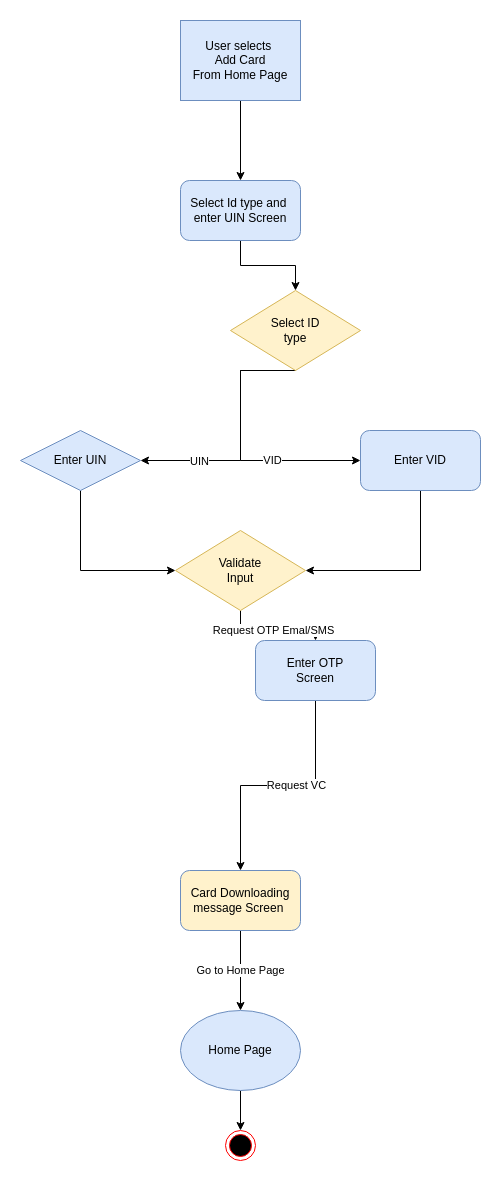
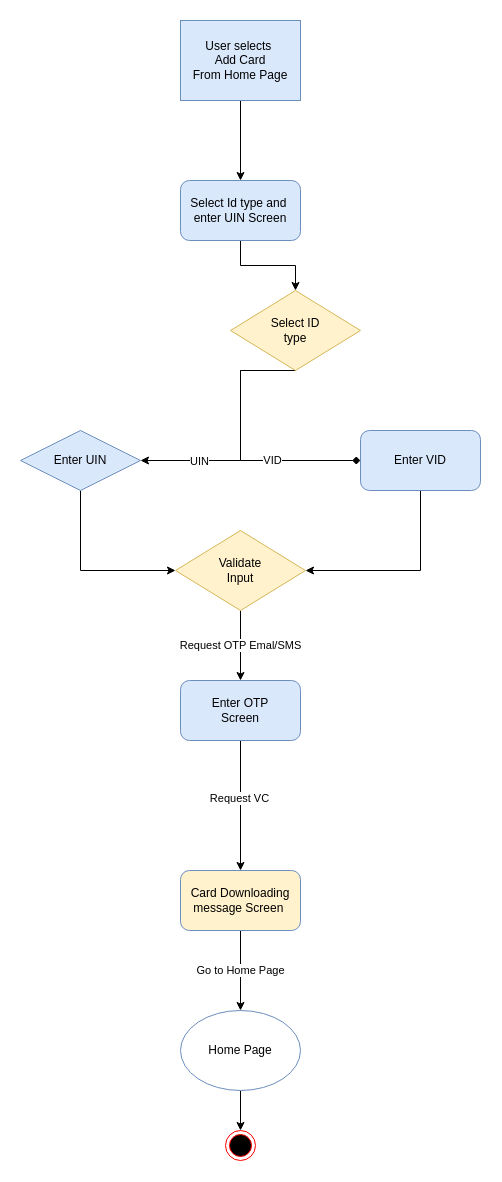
(352, 461) -> (352, 461)
(316, 671) -> (241, 711)
(241, 1051) -> (241, 1051)
